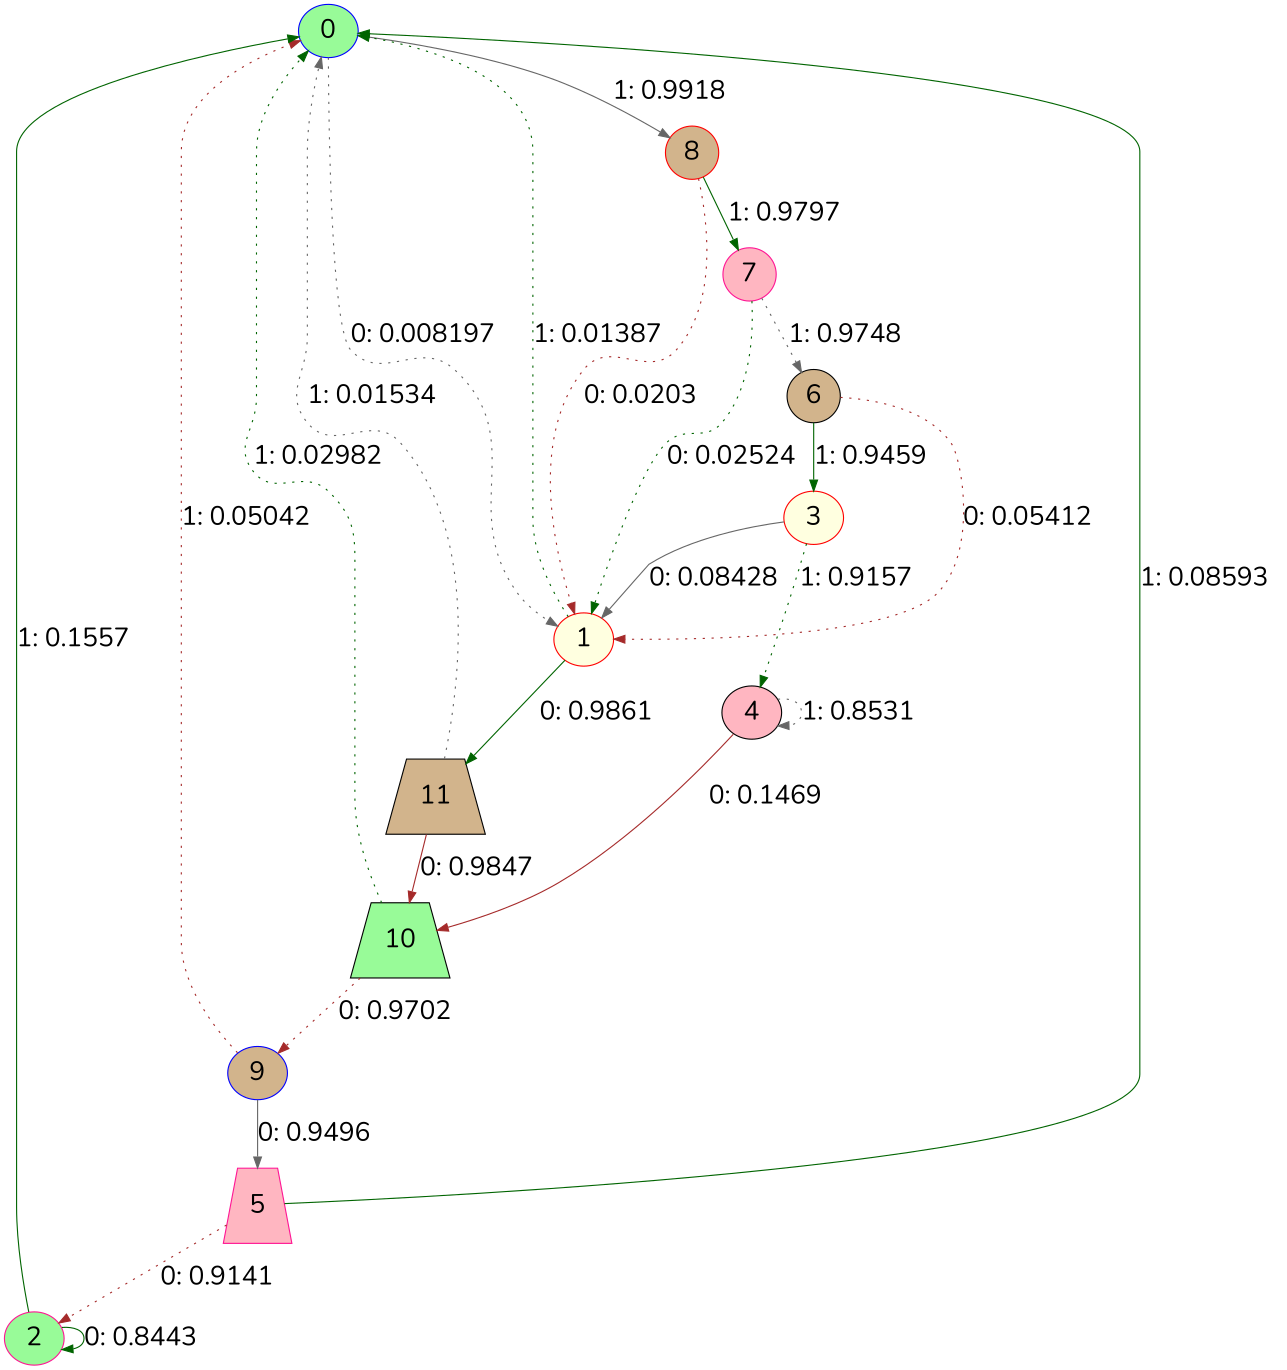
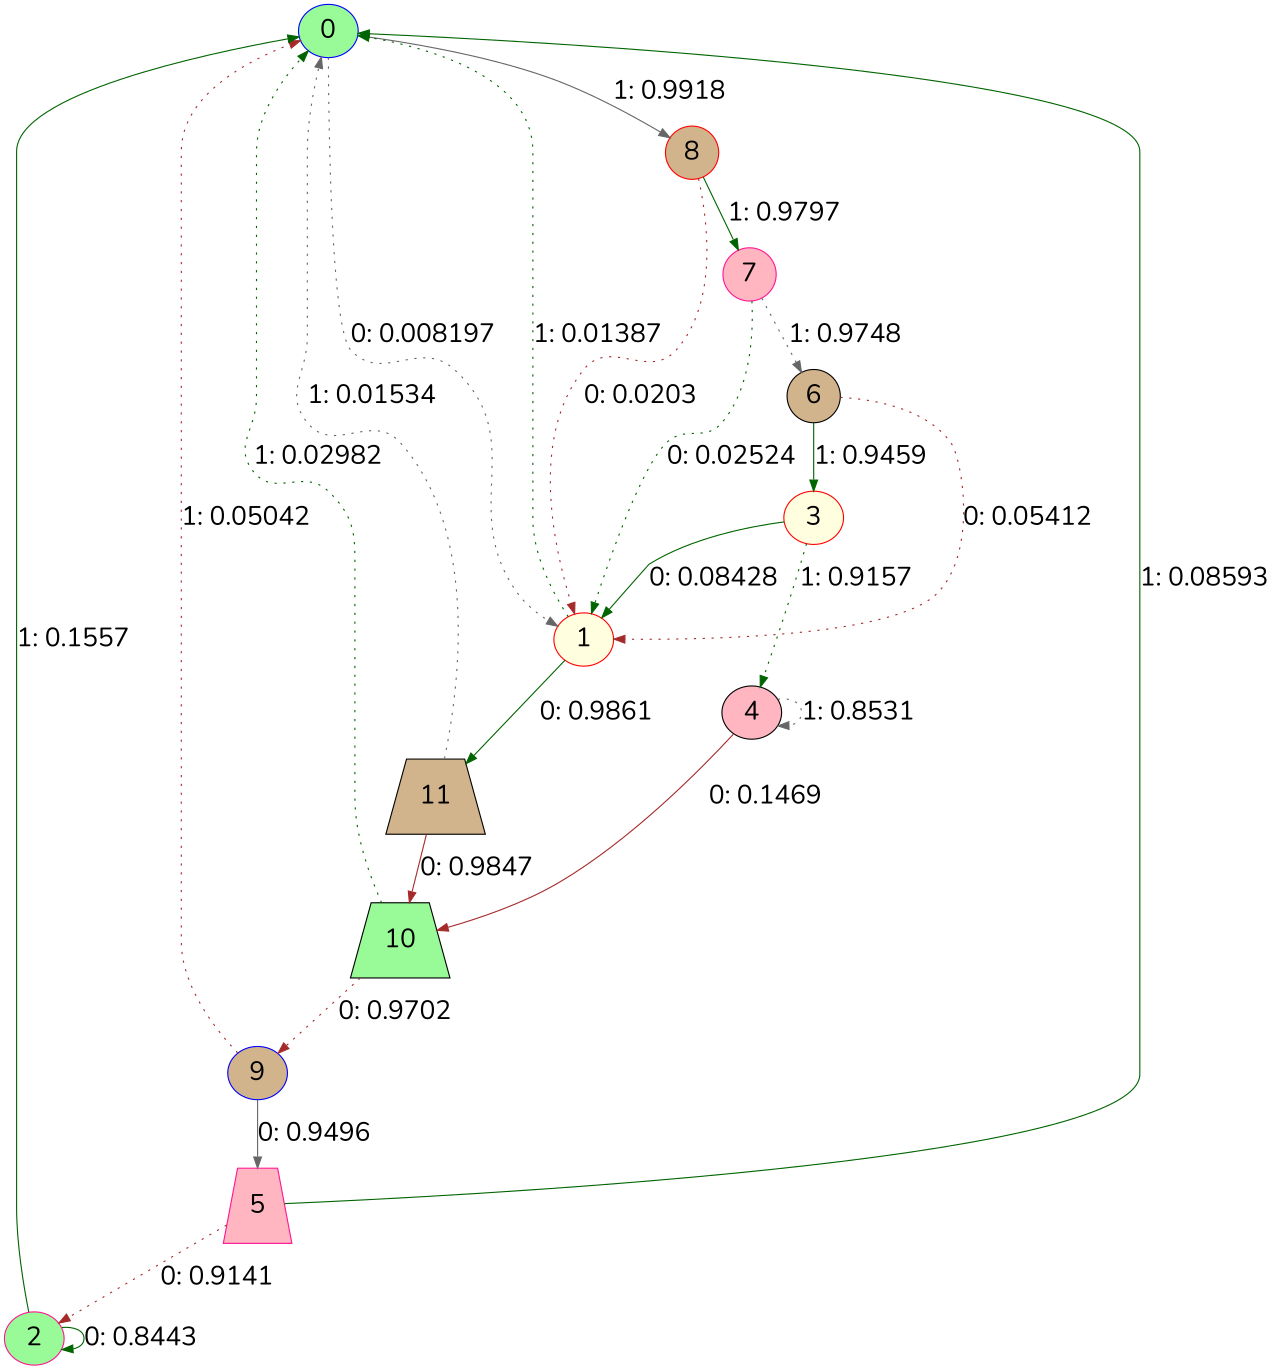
(686, 546) -> (686, 546)
